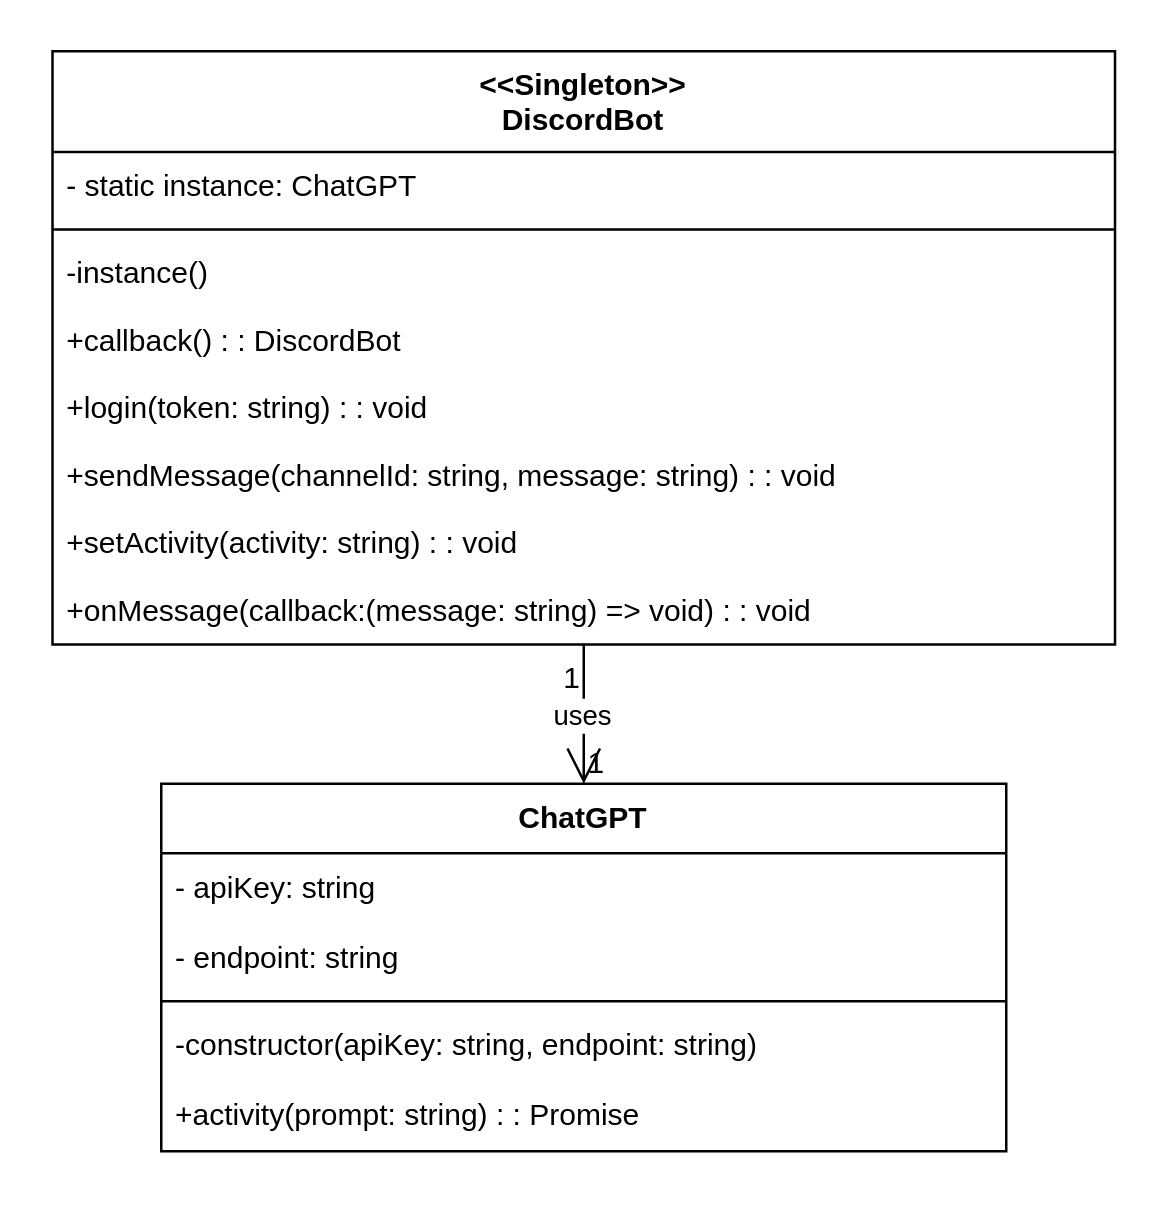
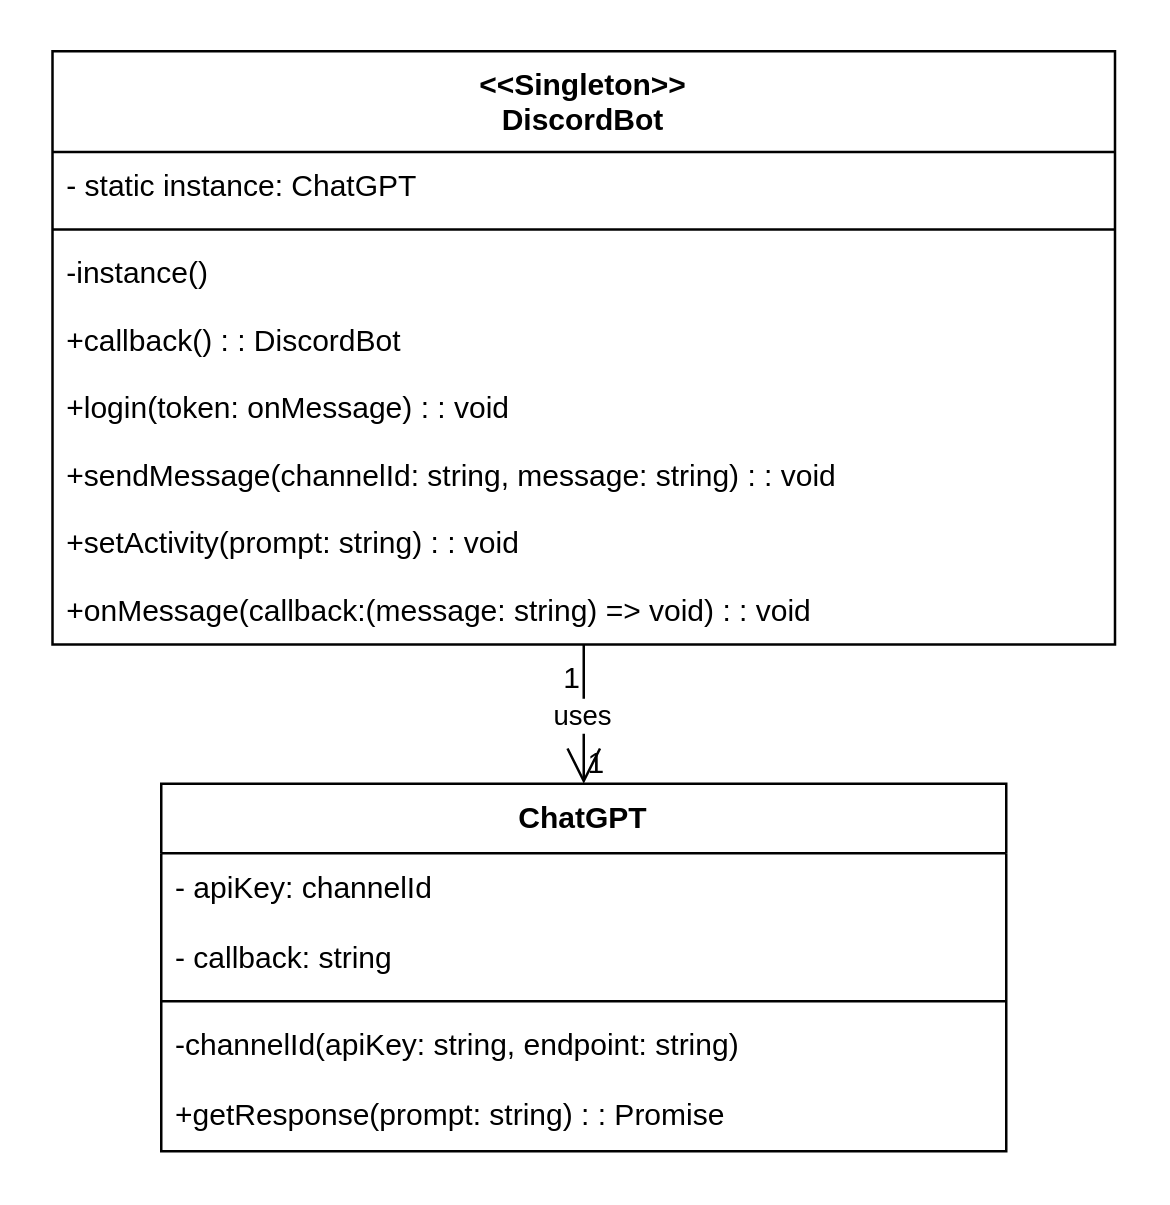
(275, 408) -> (304, 408)
(343, 543) -> (334, 543)
(290, 888) -> (315, 888)
(307, 958) -> (303, 958)
(522, 1045) -> (502, 1045)
(443, 1115) -> (476, 1115)
